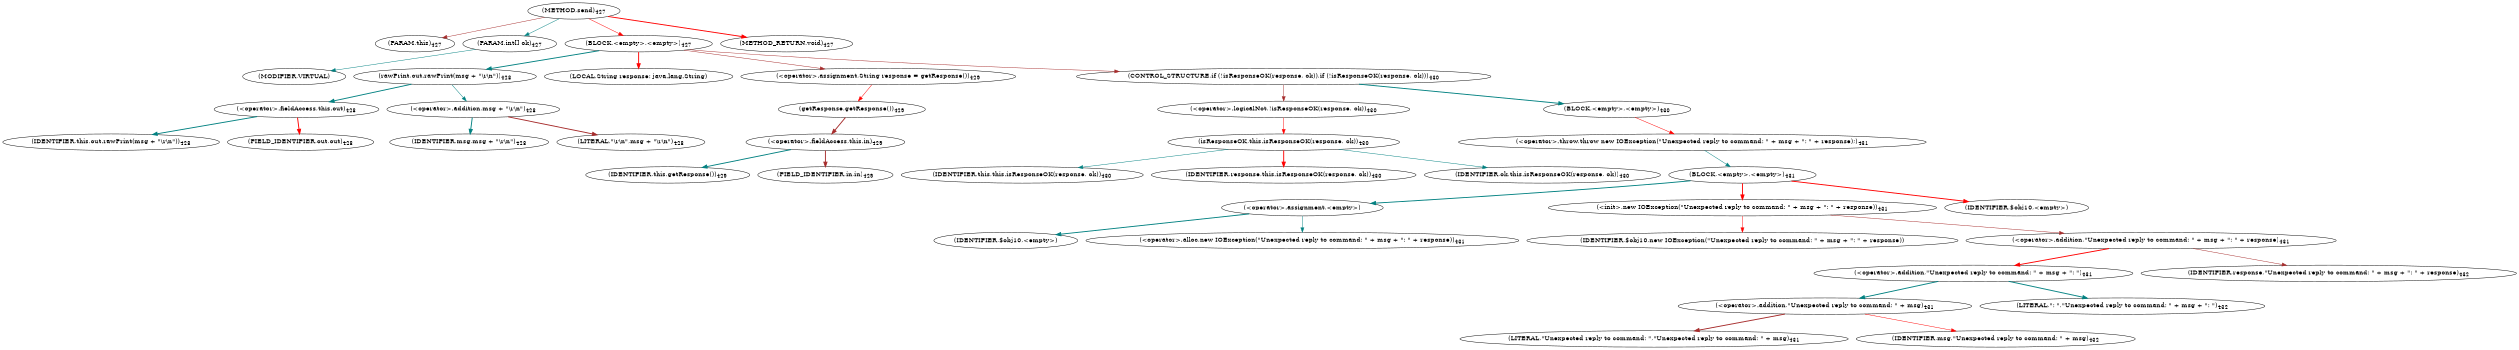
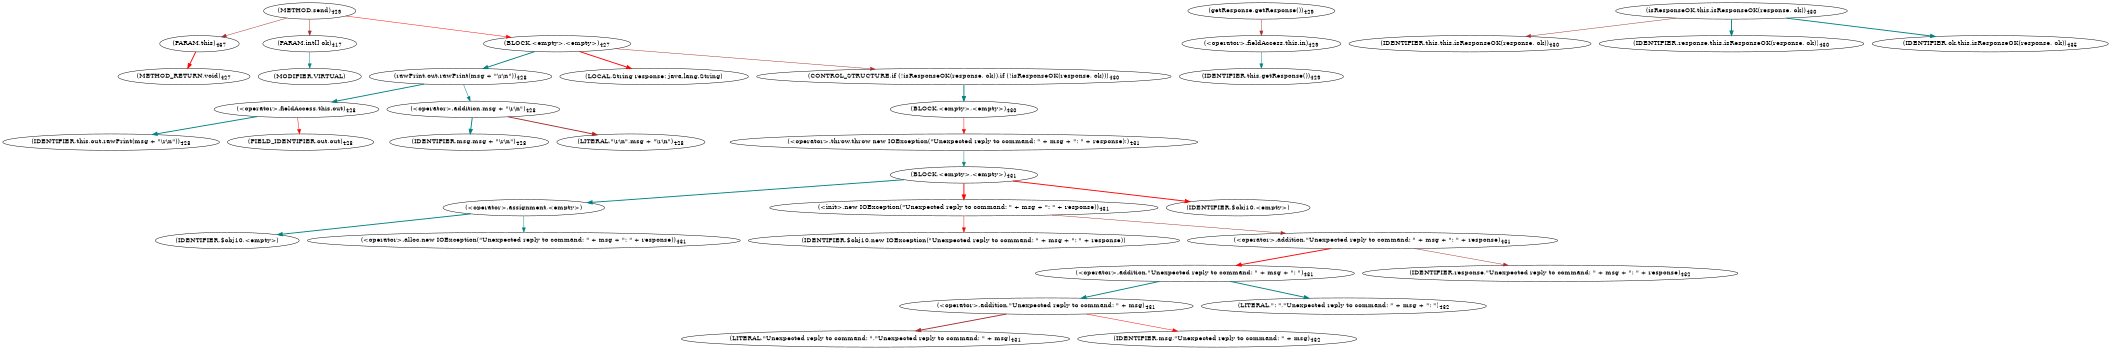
(601, 10) -> (336, 10)
(544, 26) -> (310, 25)
(675, 27) -> (193, 58)
(437, 43) -> (221, 43)
(537, 43) -> (337, 43)
(878, 77) -> none
(1284, 109) -> none
(298, 123) -> (298, 123)
(840, 124) -> (1261, 25)
(1284, 156) -> (1732, 25)
(749, 158) -> (1261, 58)
(1156, 158) -> (1603, 27)
(1411, 158) -> (1859, 27)
(1624, 174) -> (2072, 43)
(825, 175) -> none
